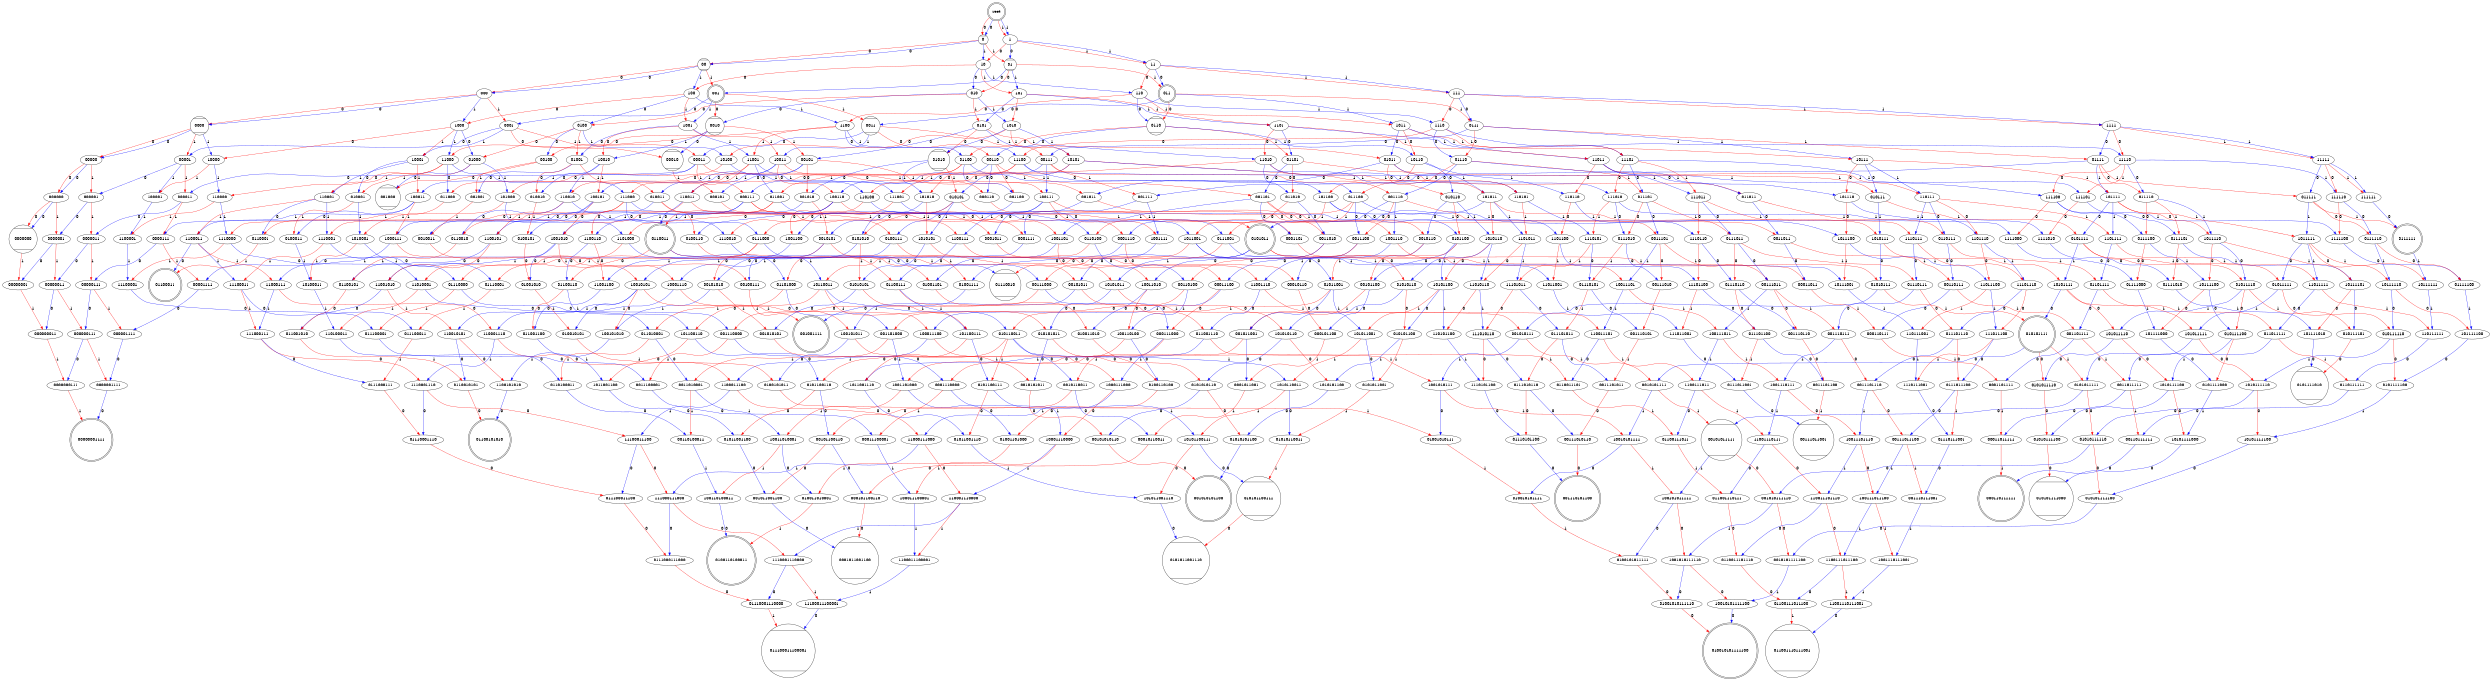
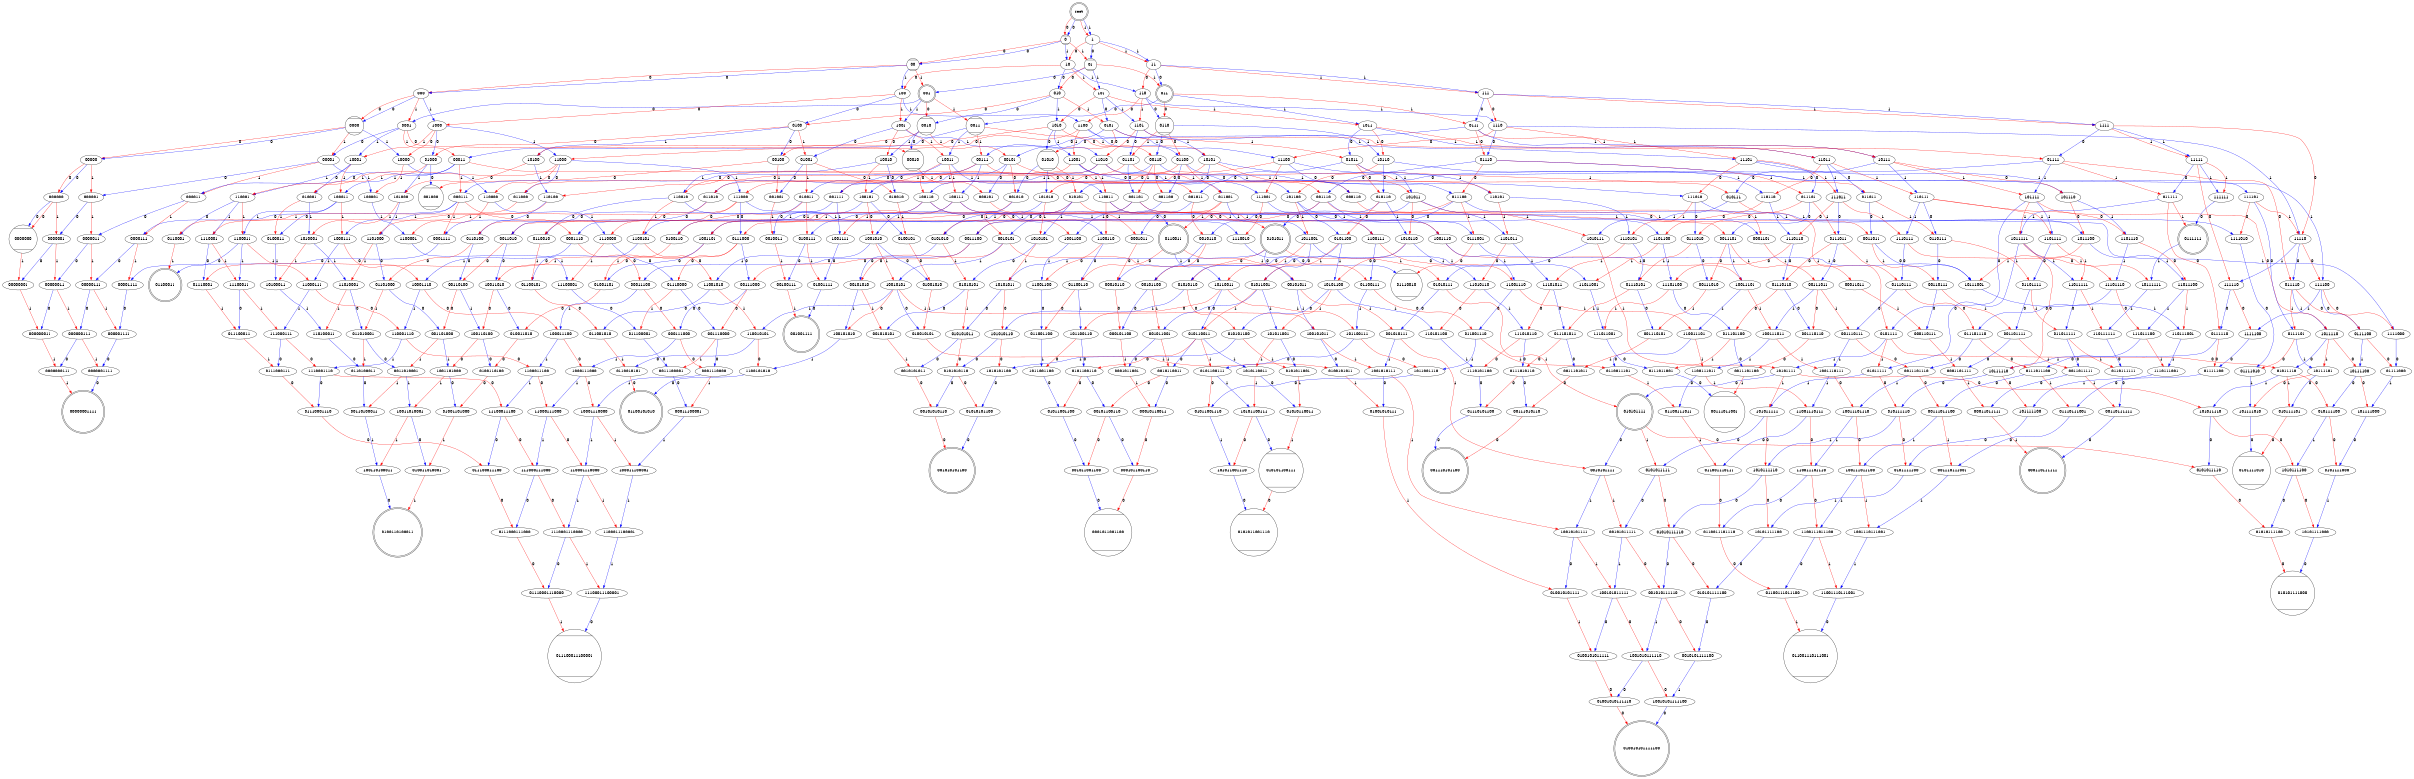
(2109, 183) -> (2280, 212)
(1794, 261) -> (1920, 266)
(1721, 440) -> (1623, 532)
